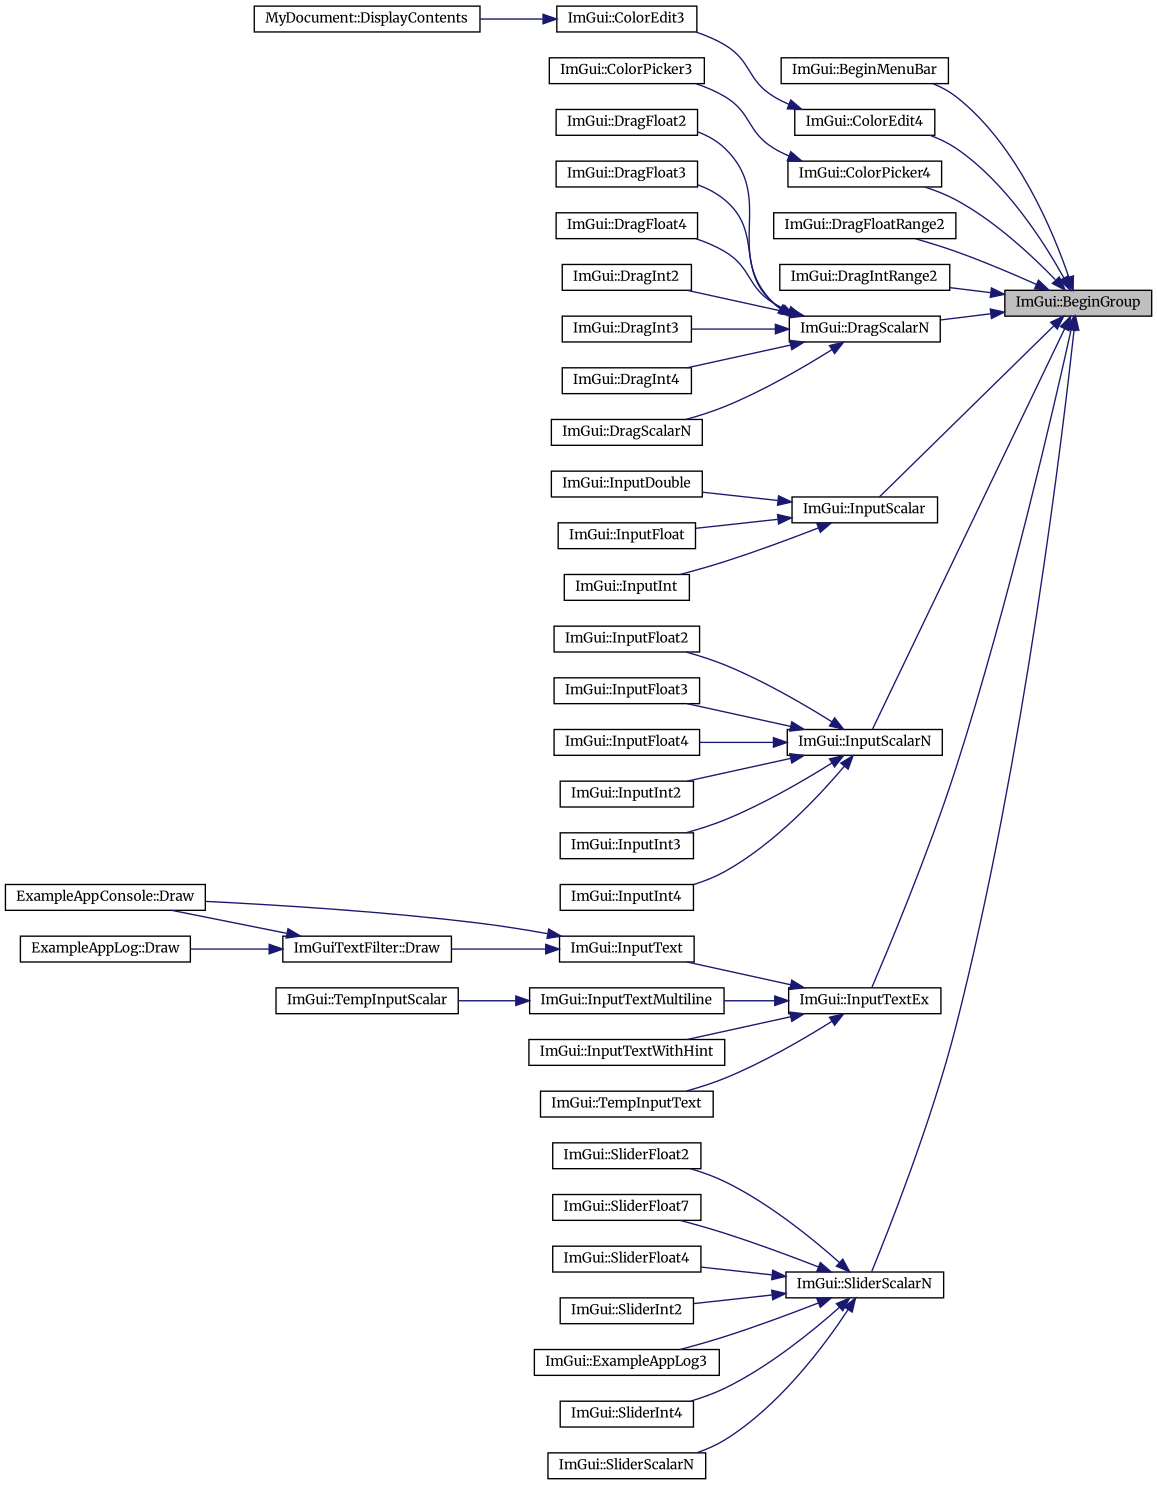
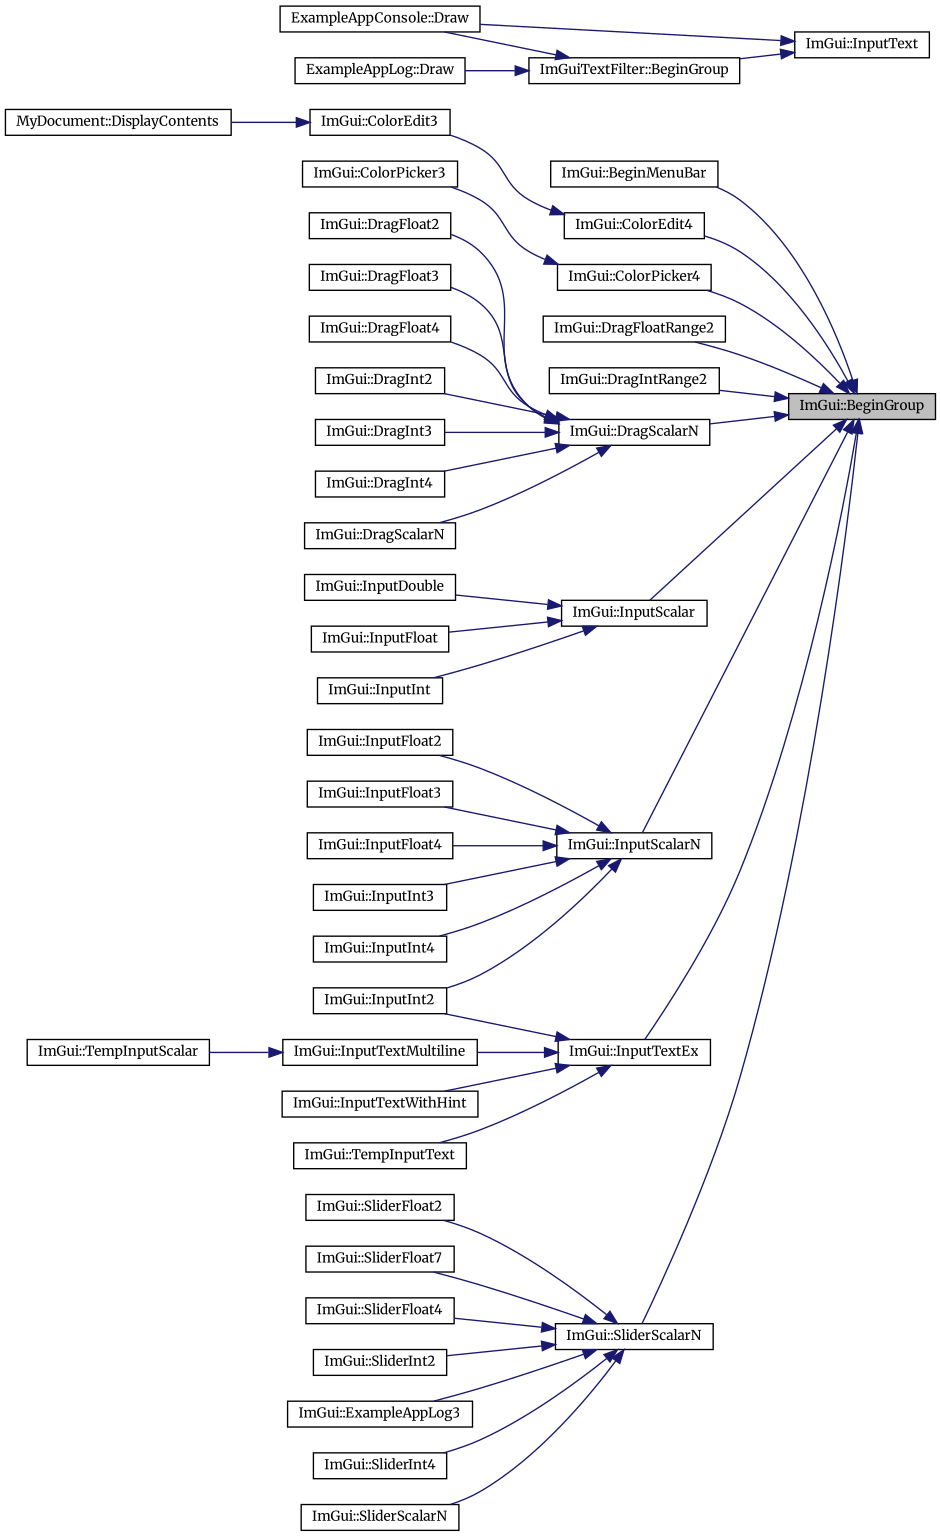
(367, 949) -> (634, 71)
(739, 973) -> (500, 1025)
